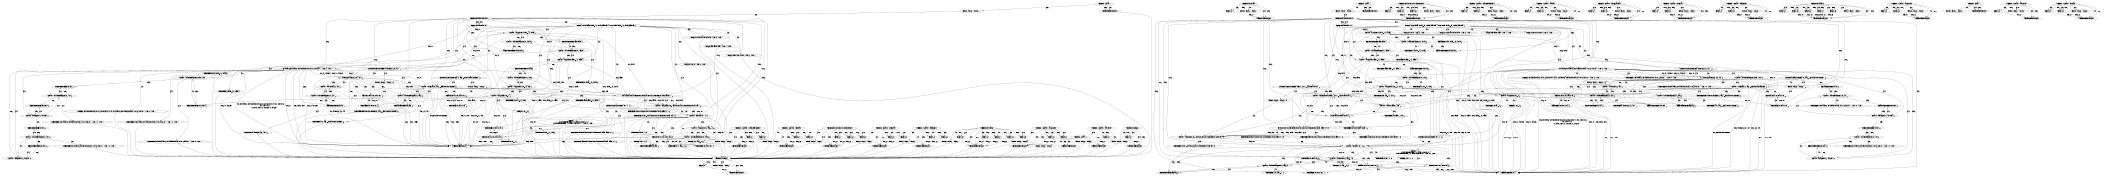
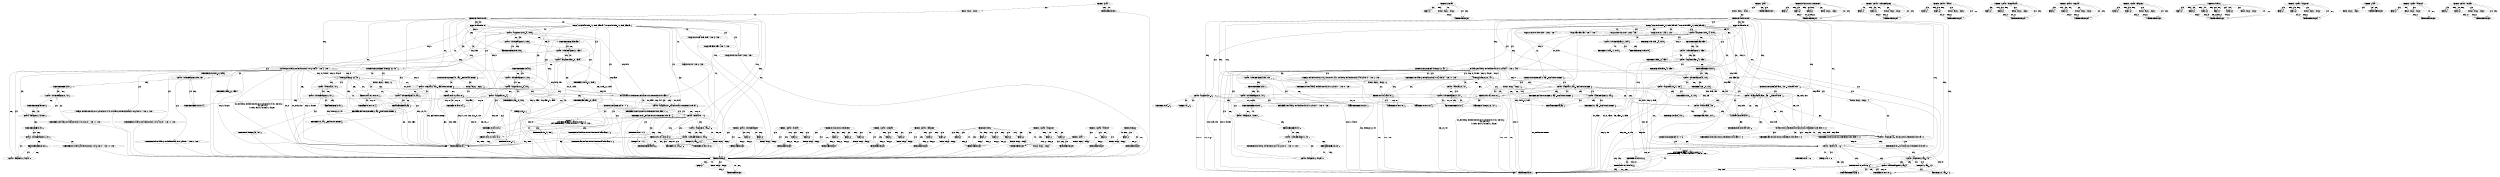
none -> (1704, 116)
